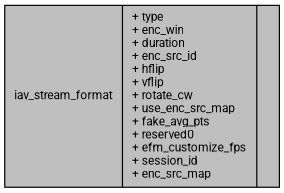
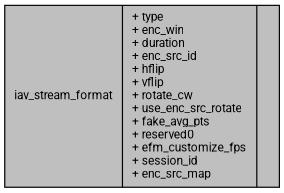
(184, 109) -> (187, 109)
